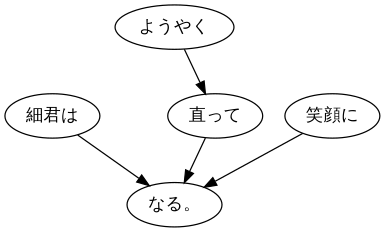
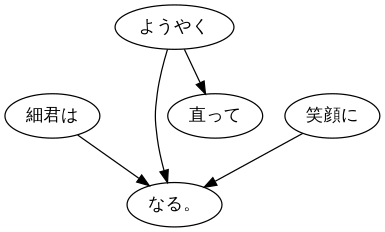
(198, 155) -> (156, 110)
